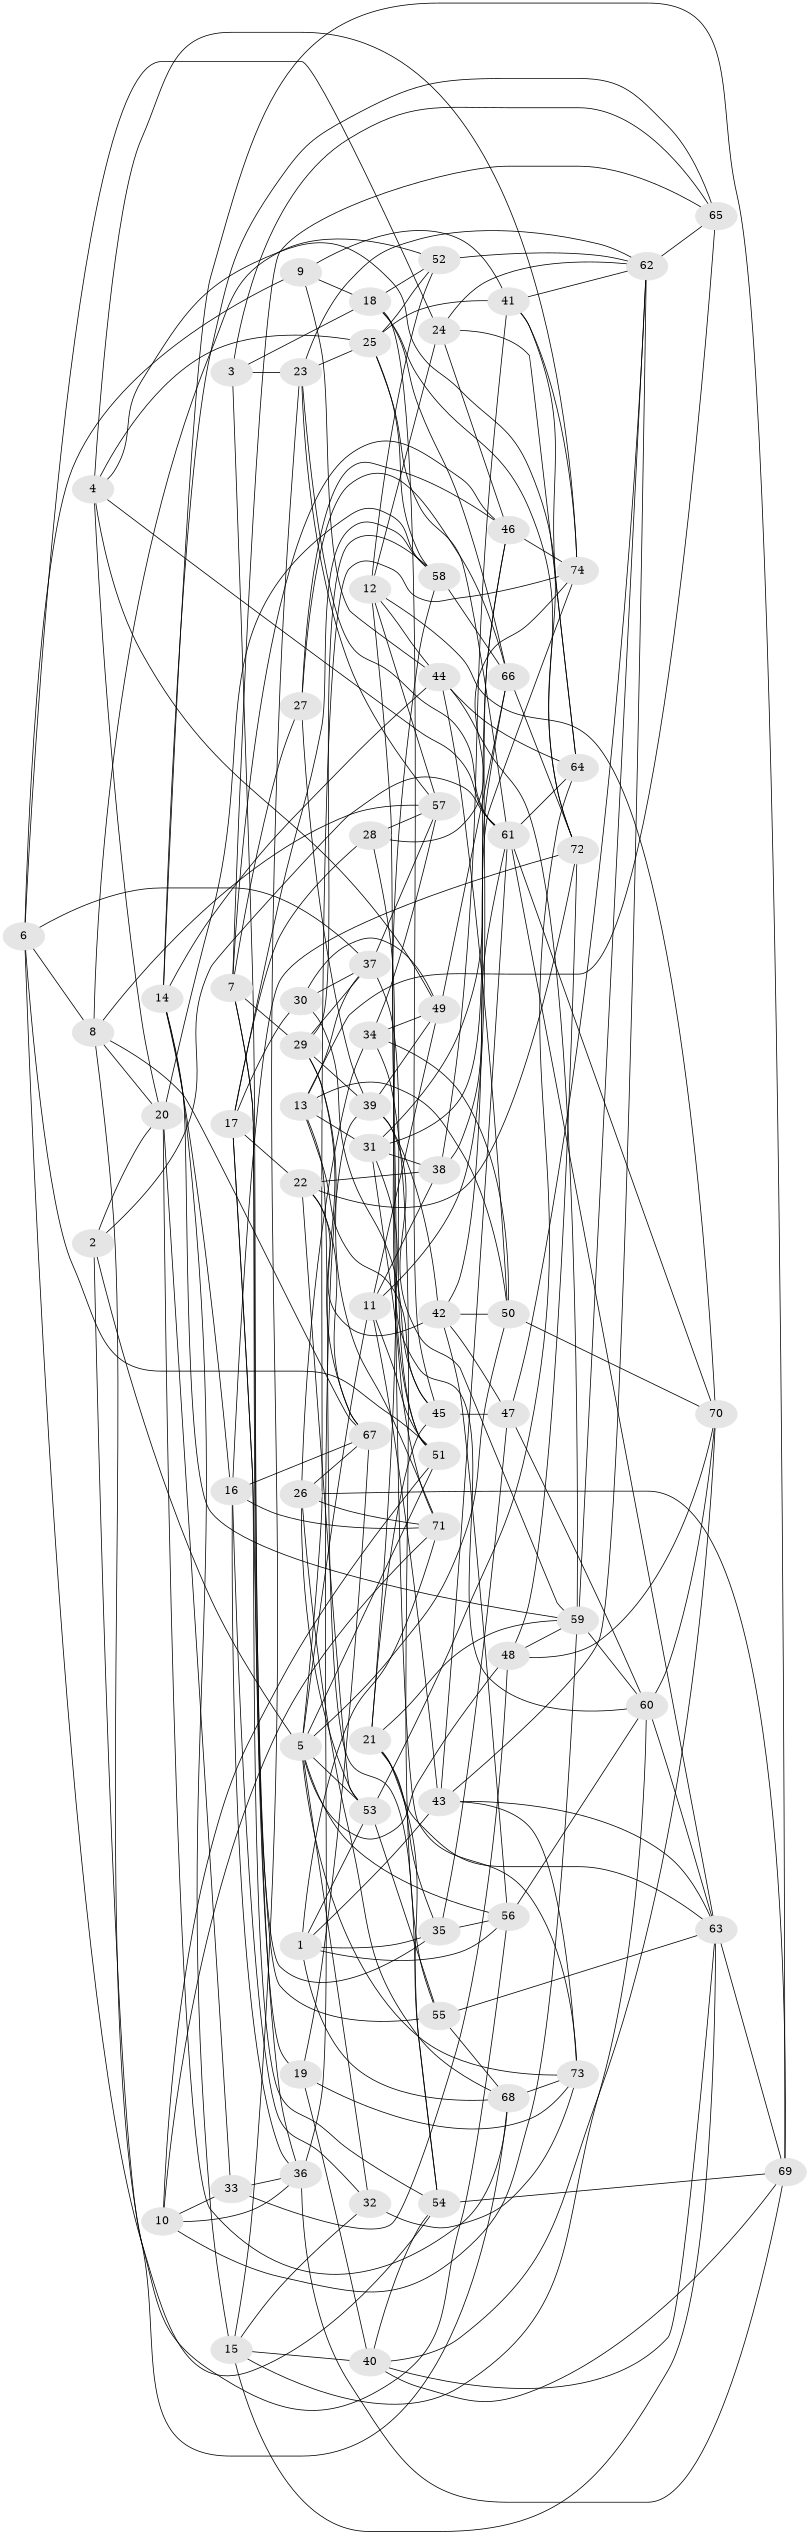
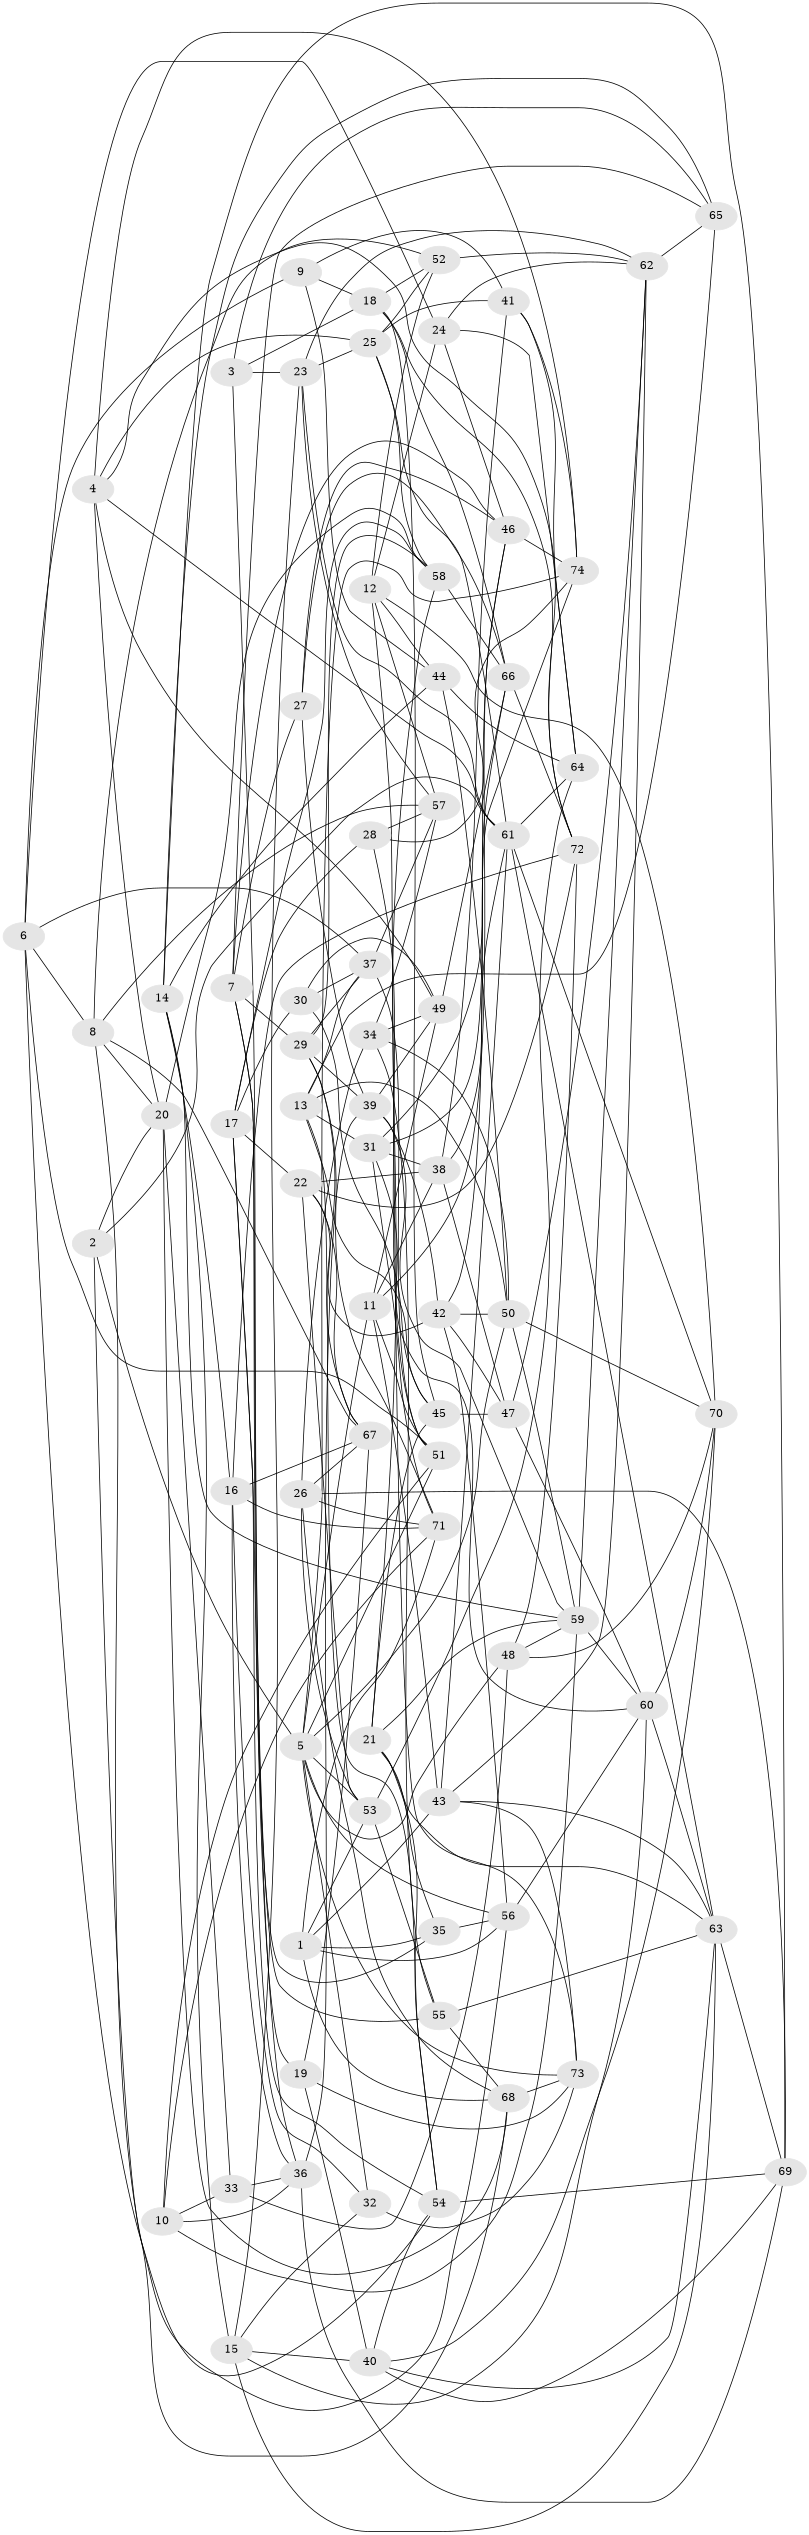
(578, 284) -> none
(564, 1064) -> (543, 1453)
(480, 1674) -> (473, 1287)
